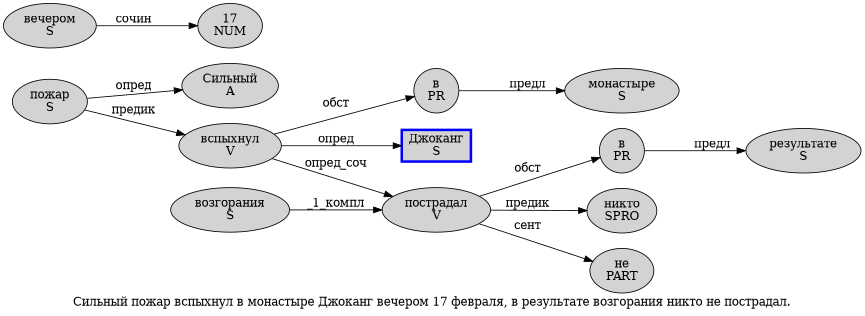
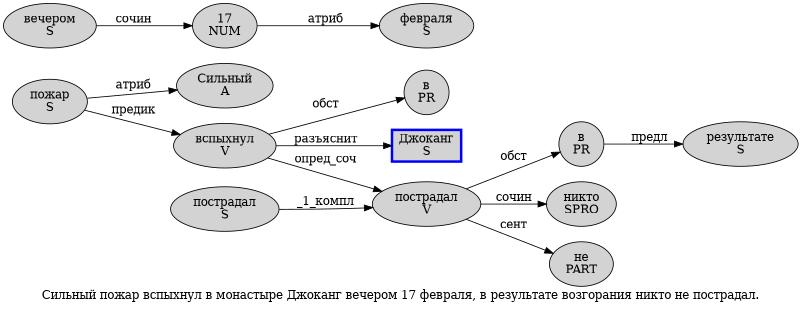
none -> (427, 26)
(134, 86) -> (134, 85)
(622, 91) -> none
(336, 139) -> (326, 139)
(528, 204) -> (514, 198)
(230, 210) -> (225, 209)
